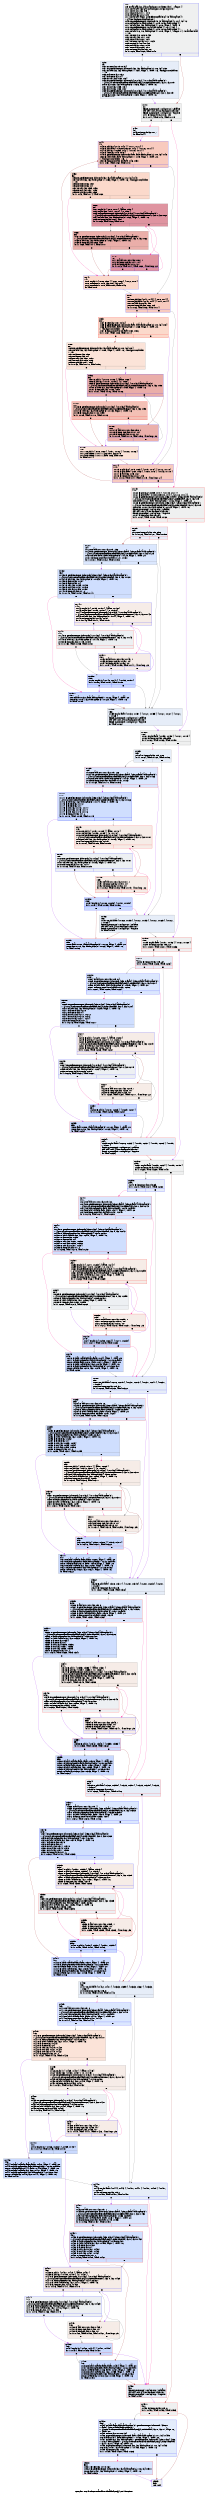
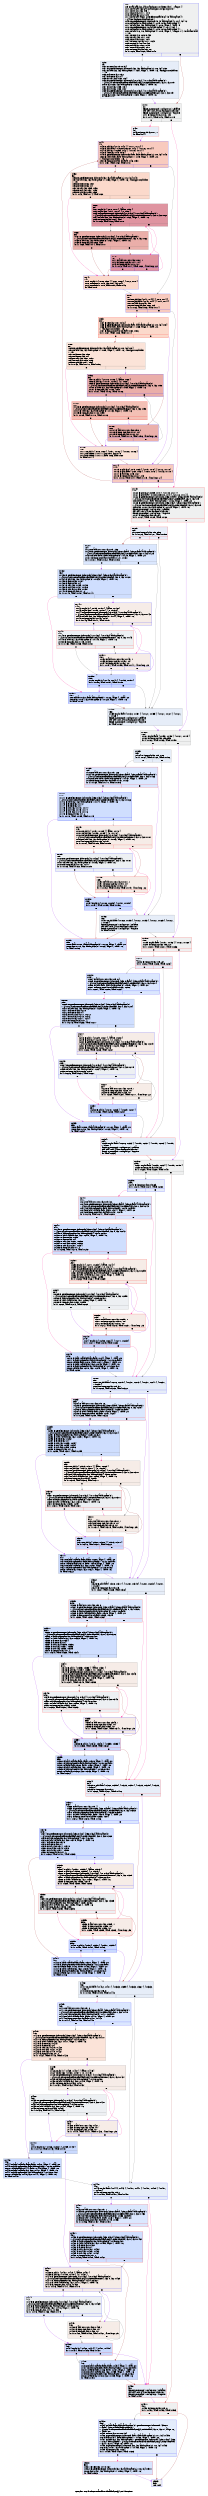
(145, 133) -> (145, 133)
